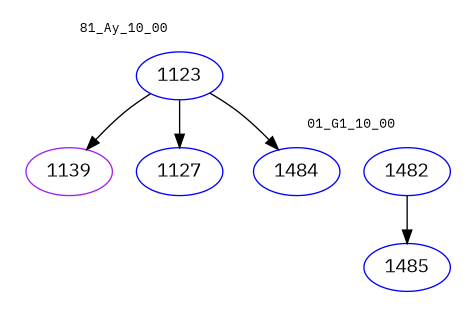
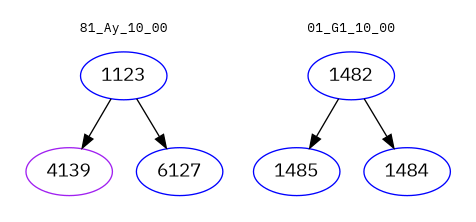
(253, 124) -> (376, 118)
(69, 172) -> (69, 172)
(180, 172) -> (180, 172)
